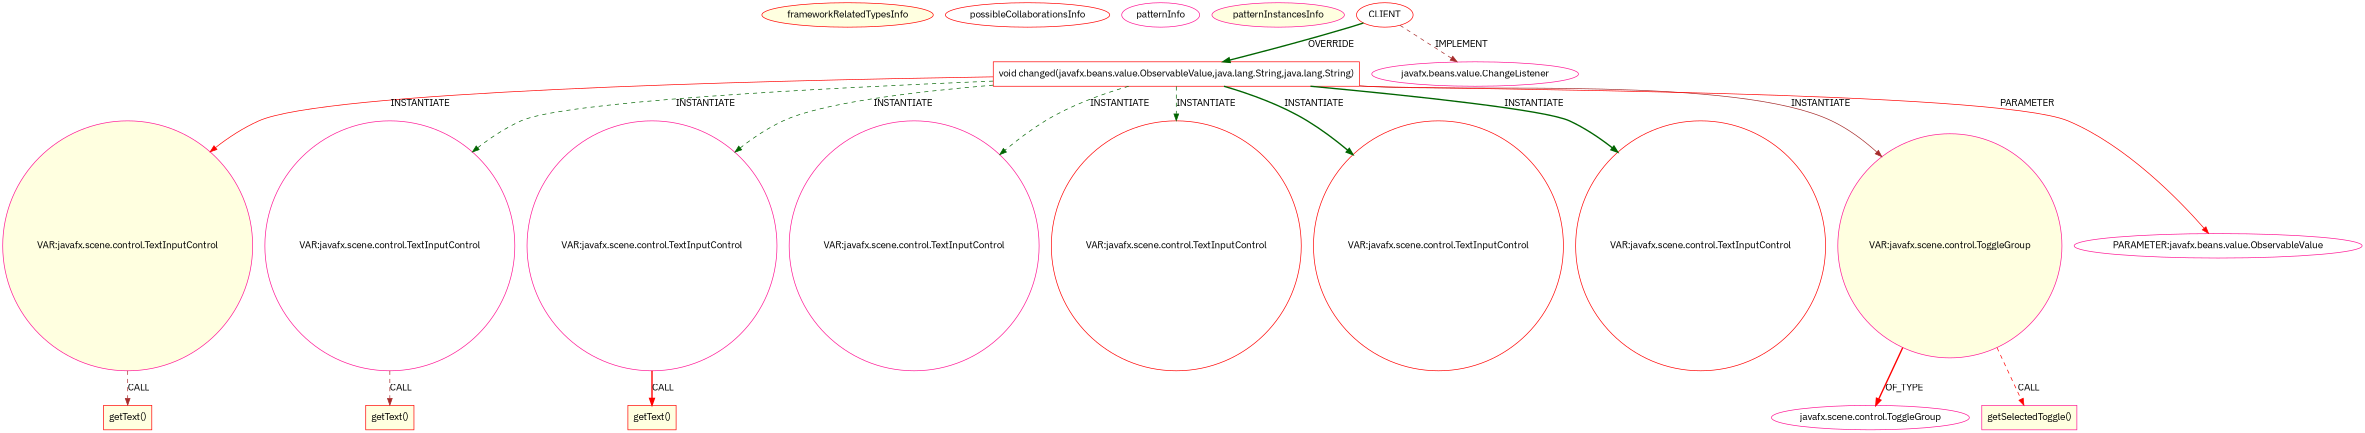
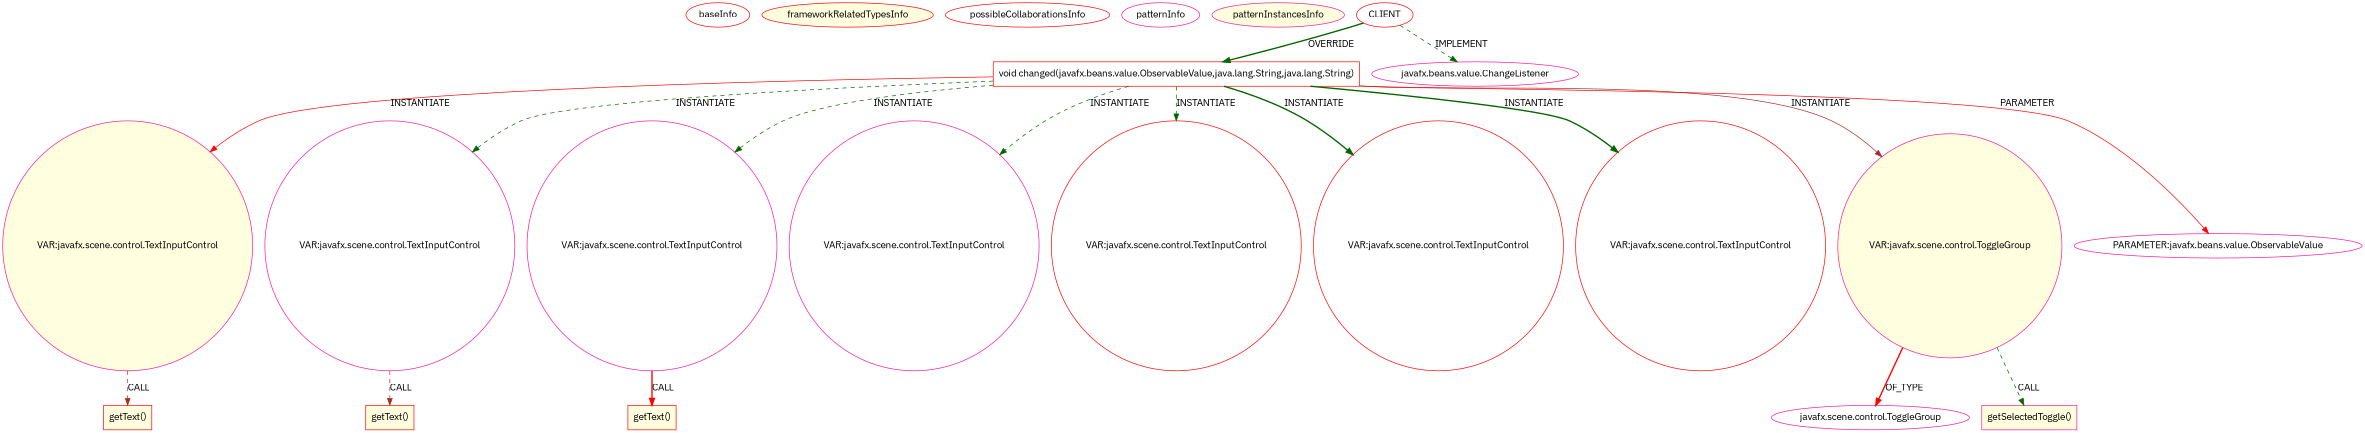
none -> (718, 15)
(1426, 42) -> (1426, 42)
(2009, 373) -> (2009, 373)
